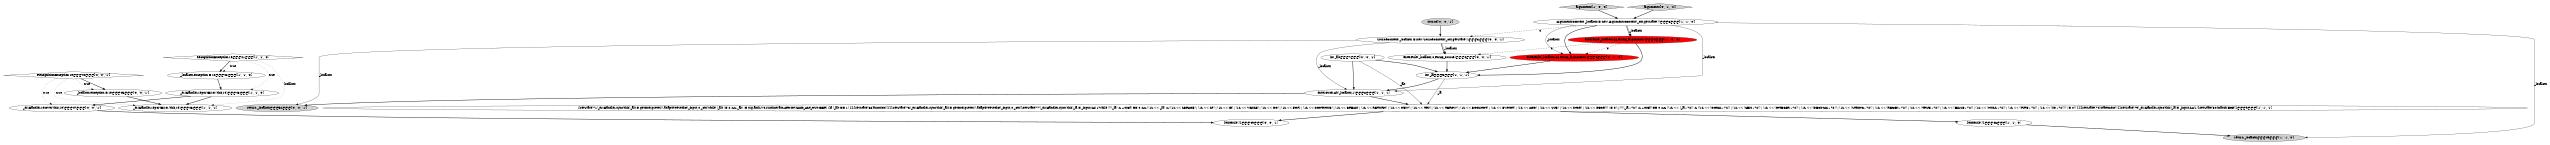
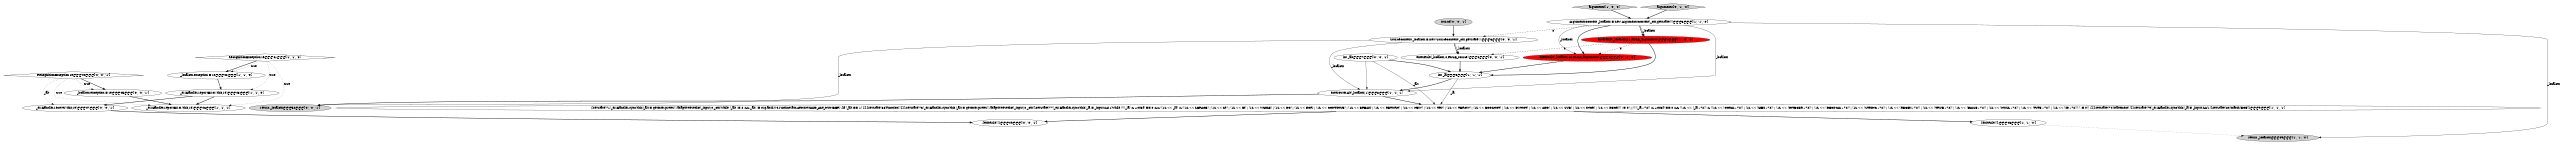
(1353, 74) -> (1366, 74)
(290, 84) -> (287, 84)
(46, 93) -> (47, 93)
(2127, 130) -> (2141, 130)
